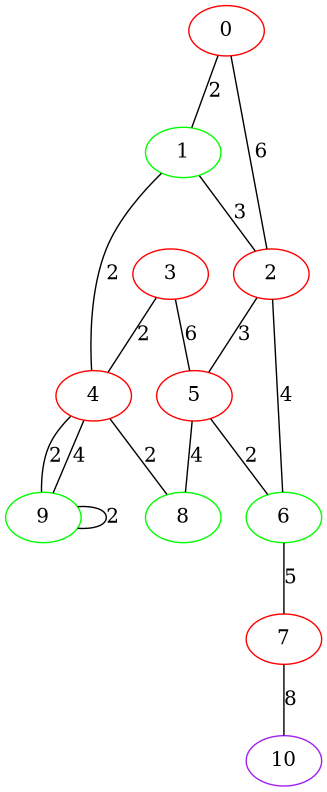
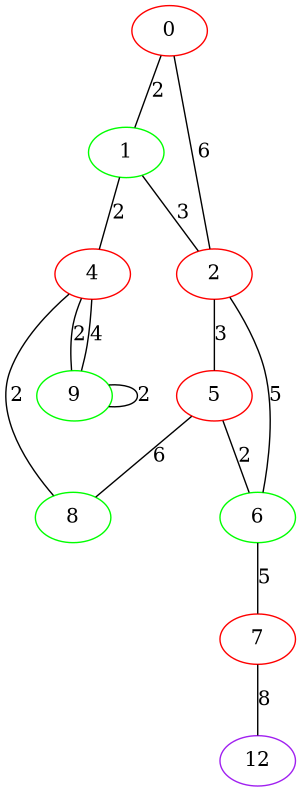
(171, 274) -> none
(287, 396) -> (276, 396)
(197, 457) -> (160, 457)
(284, 761) -> (258, 761)
